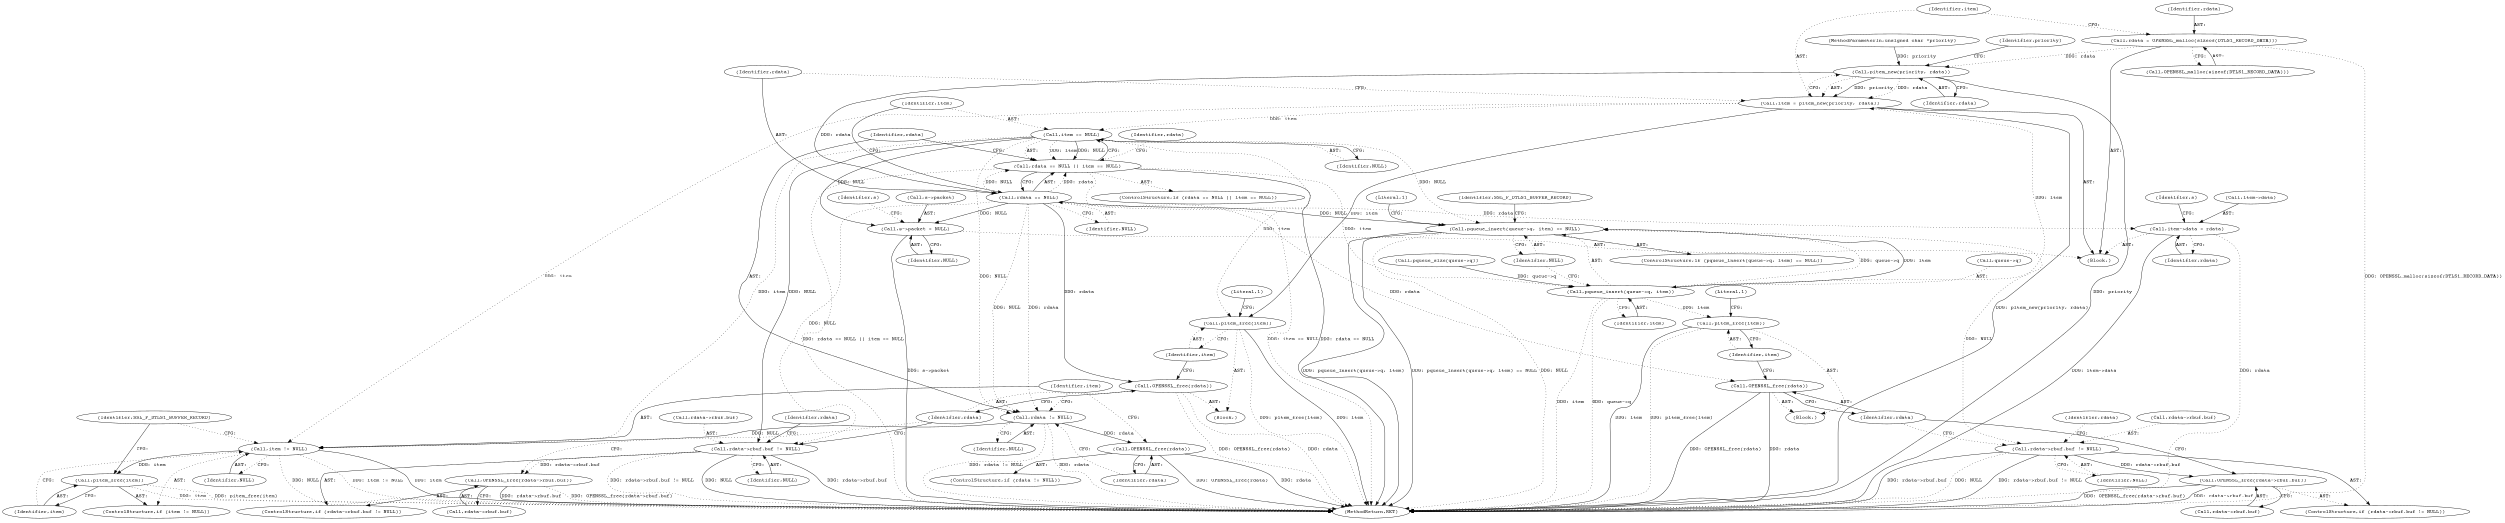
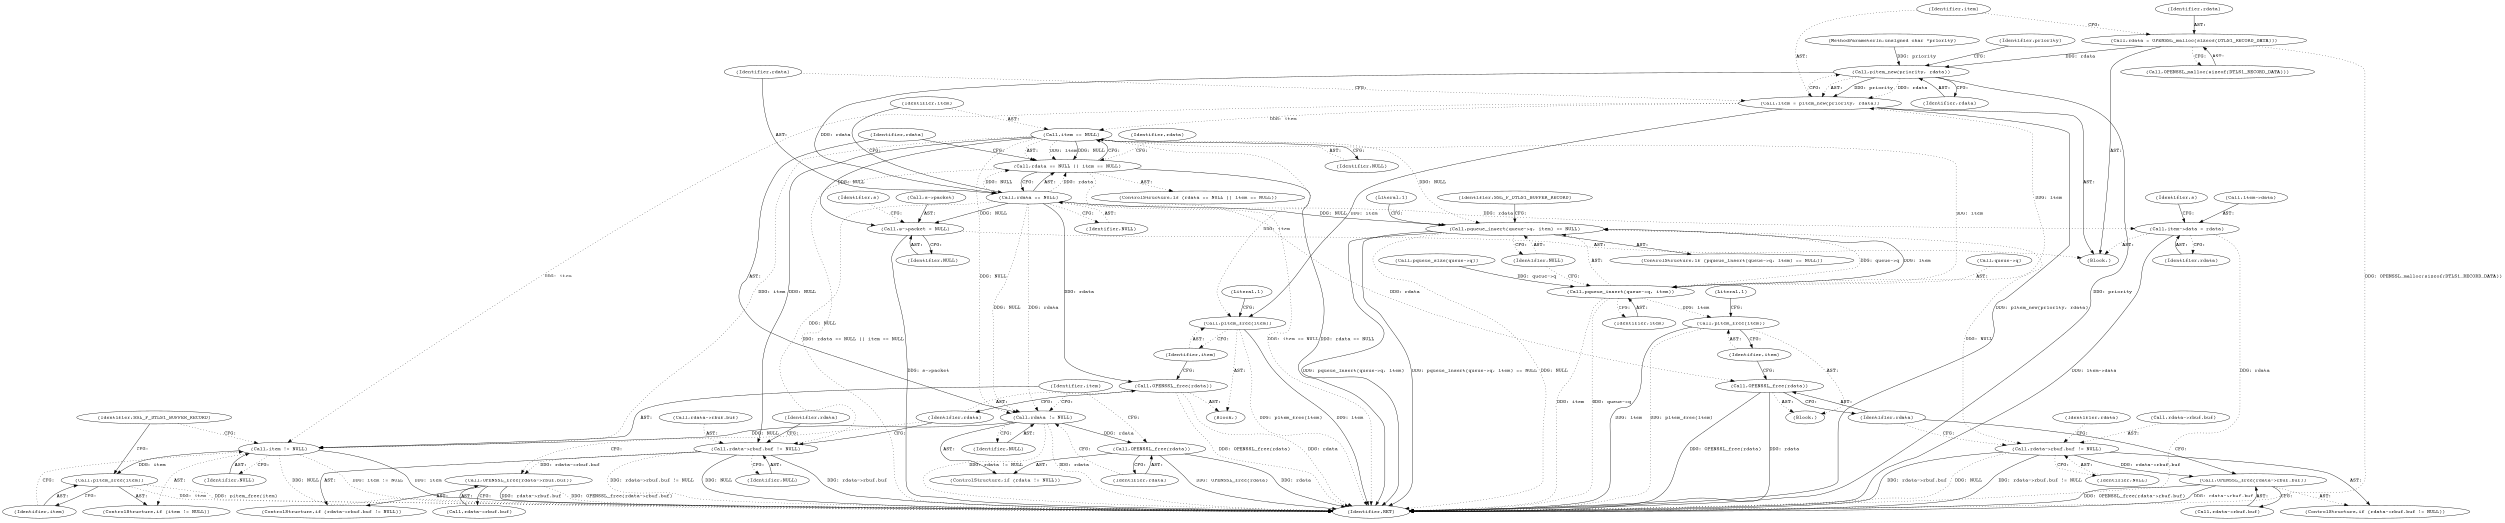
(2046, 56) -> (2046, 56)
(1344, 233) -> (1719, 146)
none -> (946, 440)
(1371, 512) -> (1371, 512)
